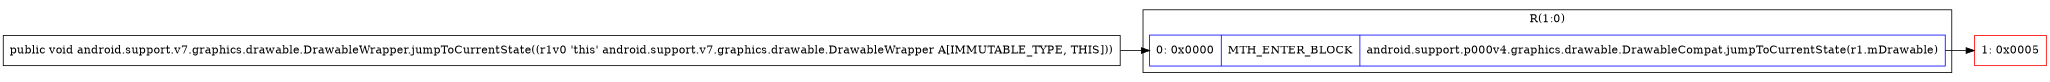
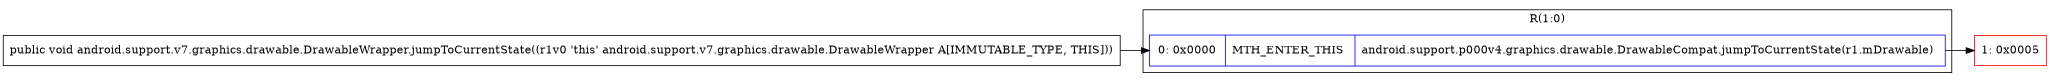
(1291, 50) -> (1288, 50)
